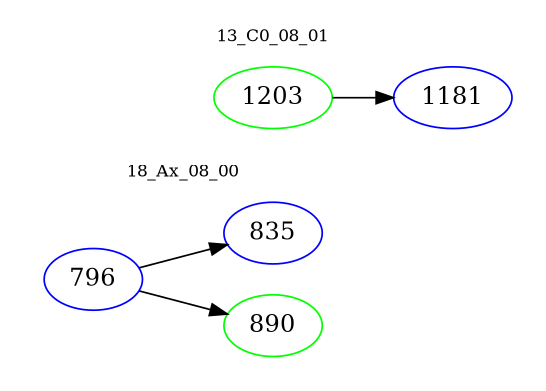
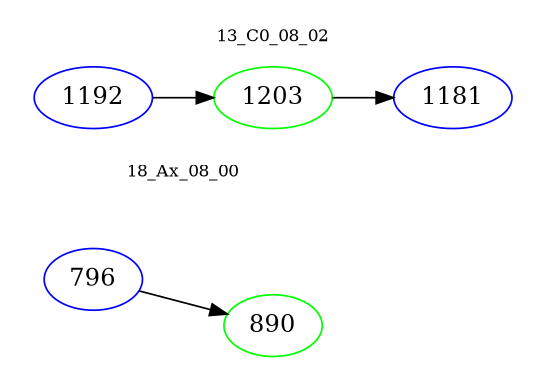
(273, 37) -> (273, 37)
none -> (93, 98)
(273, 233) -> none
